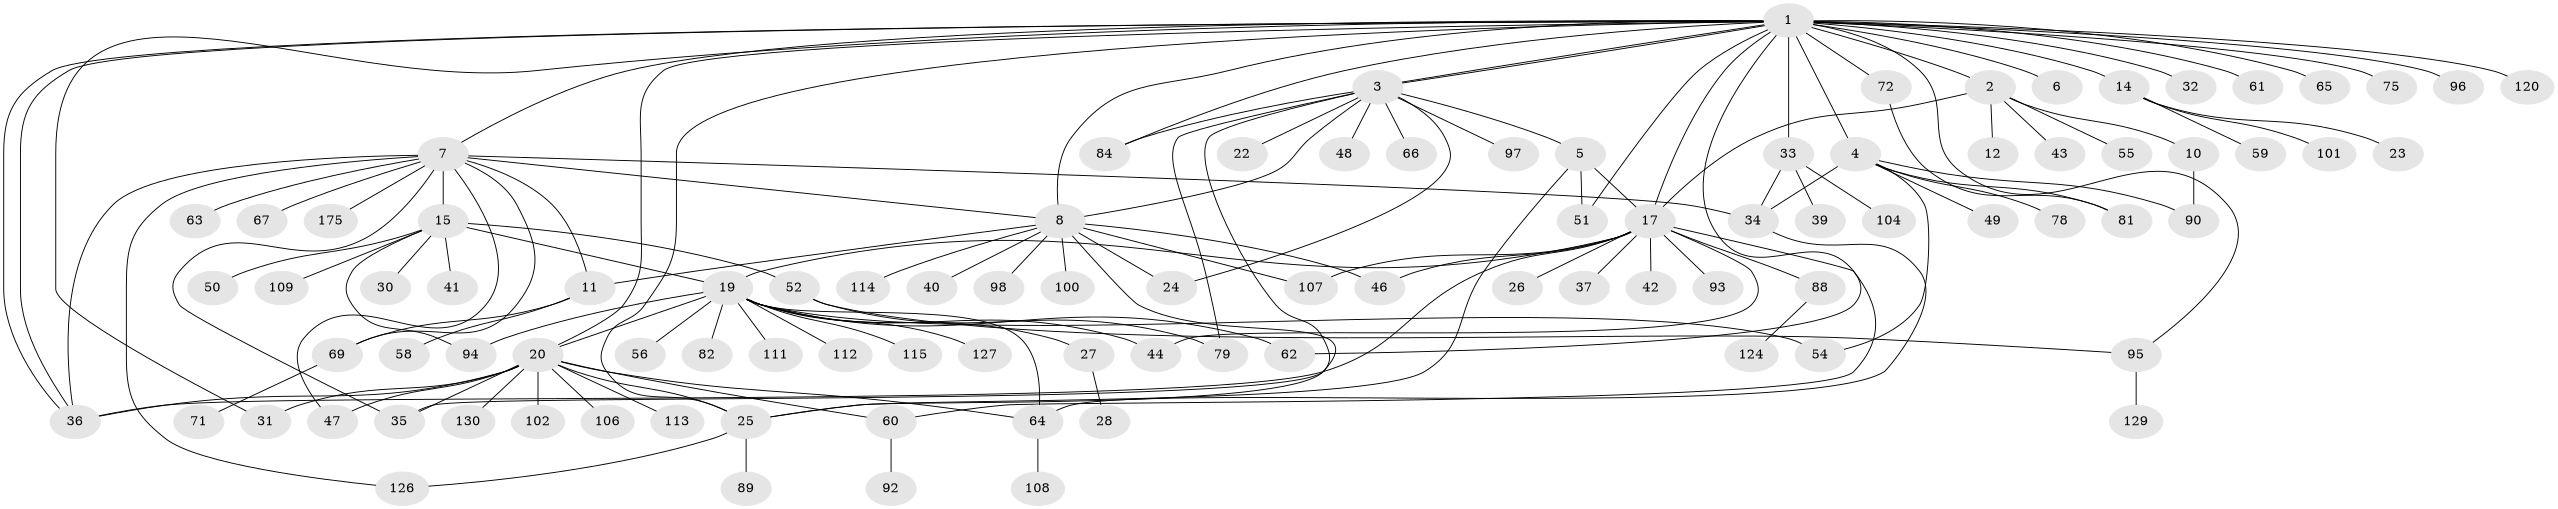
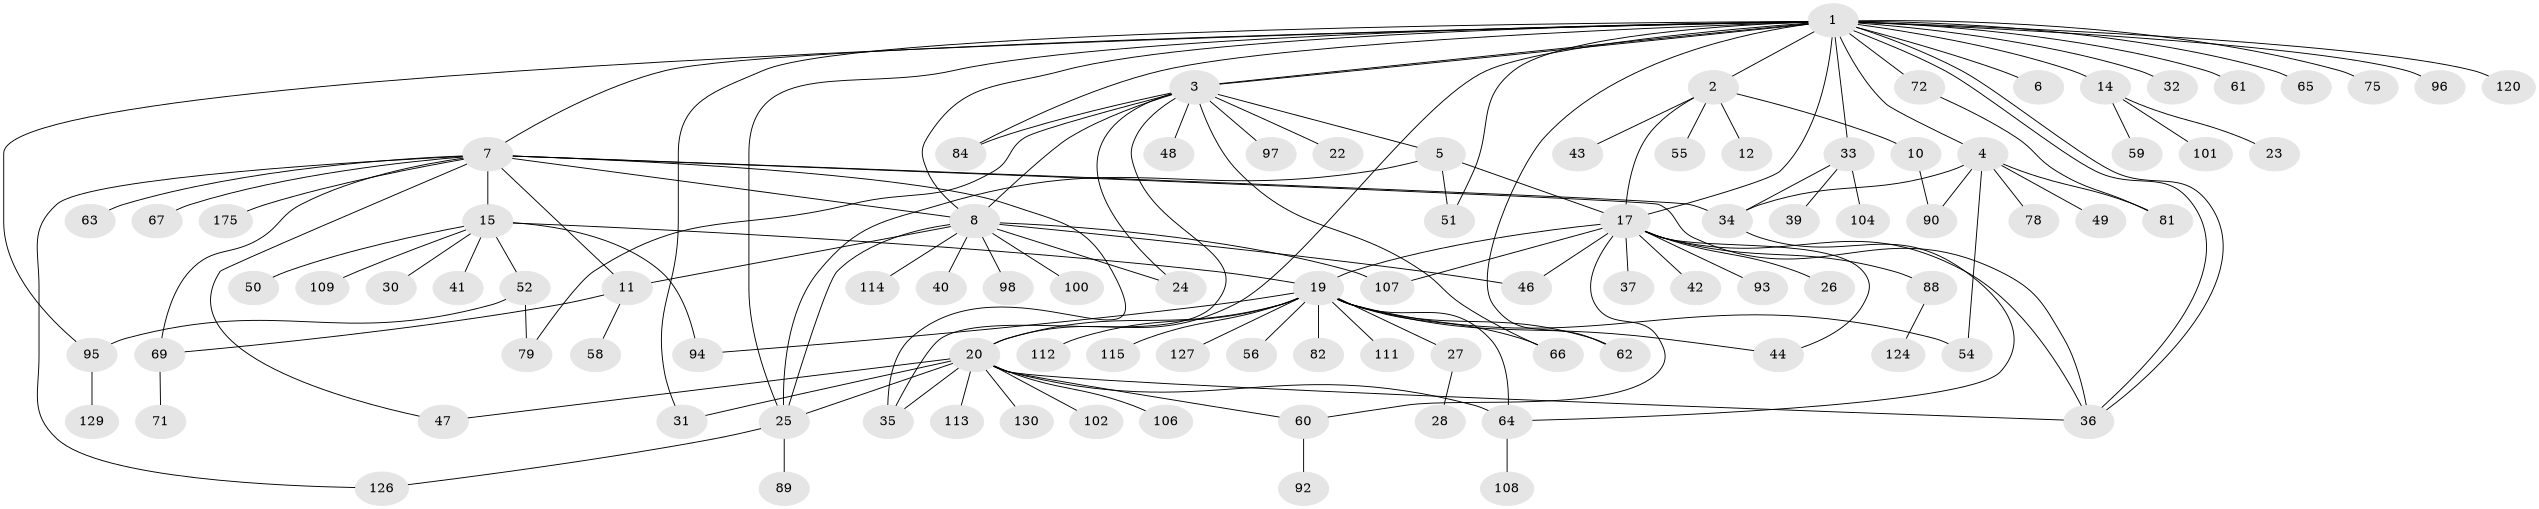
none -> (1438, 322)
